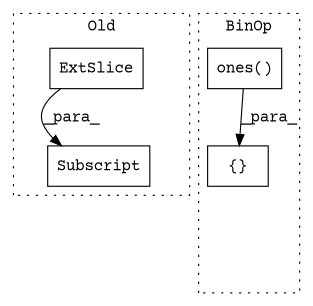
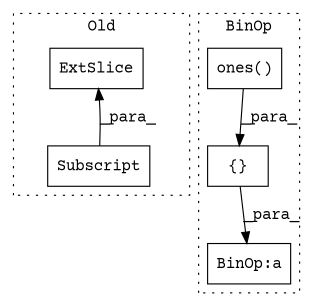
(42, 112) -> (100, 123)
none -> (249, 264)
